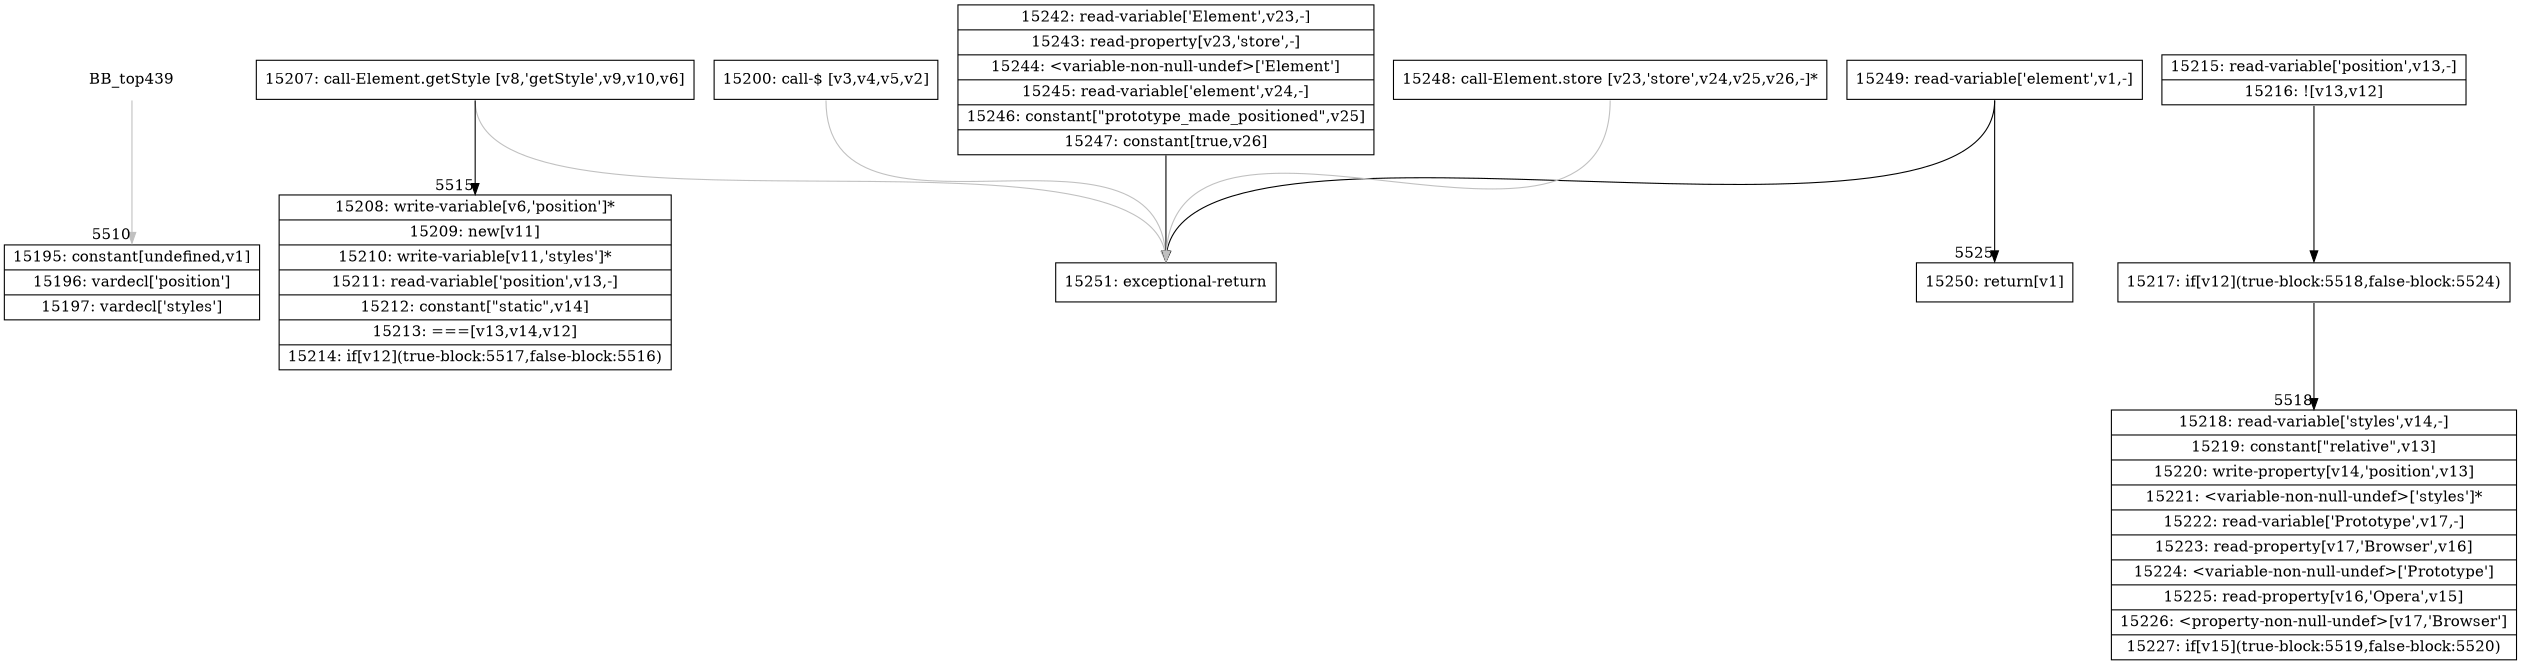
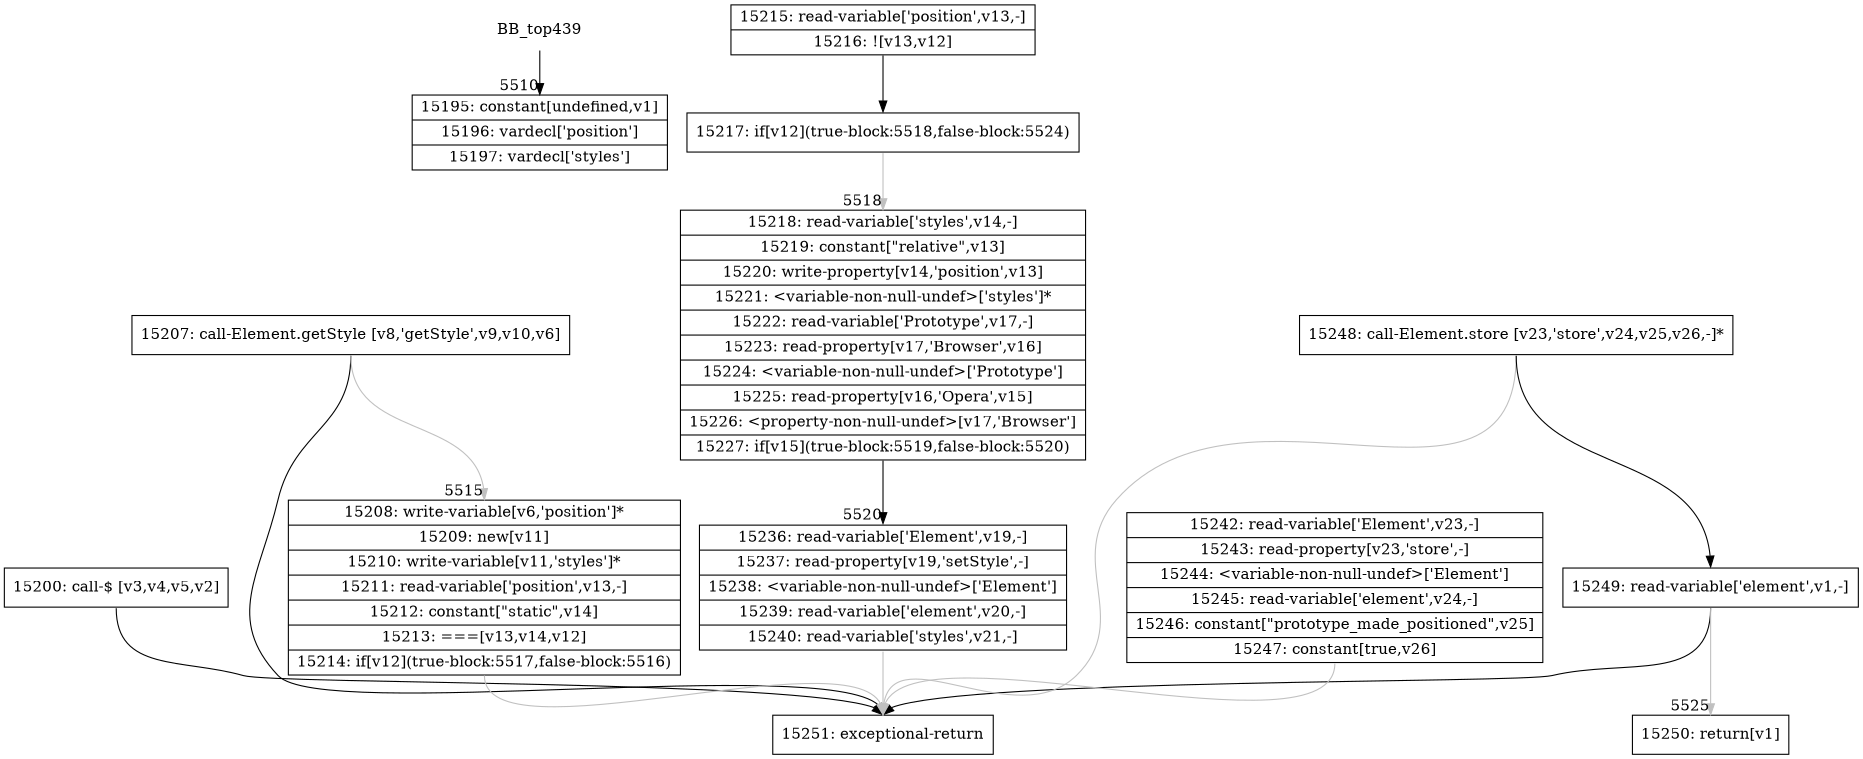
(475, 142) -> (413, 425)
(132, 166) -> (540, 67)
(1995, 176) -> (1711, 656)
(815, 181) -> (402, 693)
(1011, 181) -> (480, 683)
(1166, 203) -> (1149, 693)
(2314, 351) -> (883, 176)
none -> (1608, 459)
none -> (883, 588)
none -> (679, 696)
